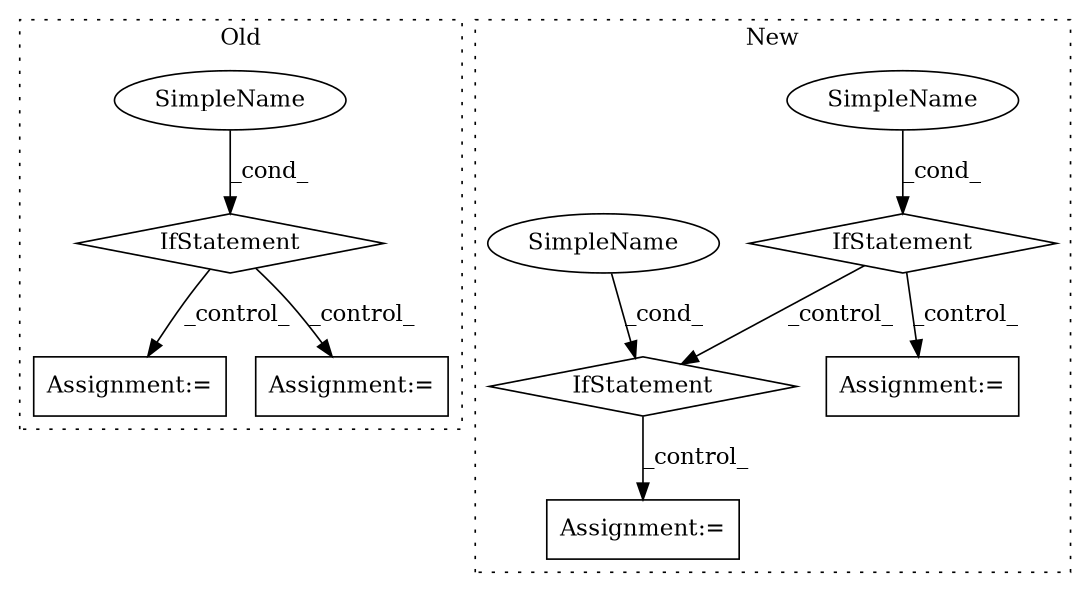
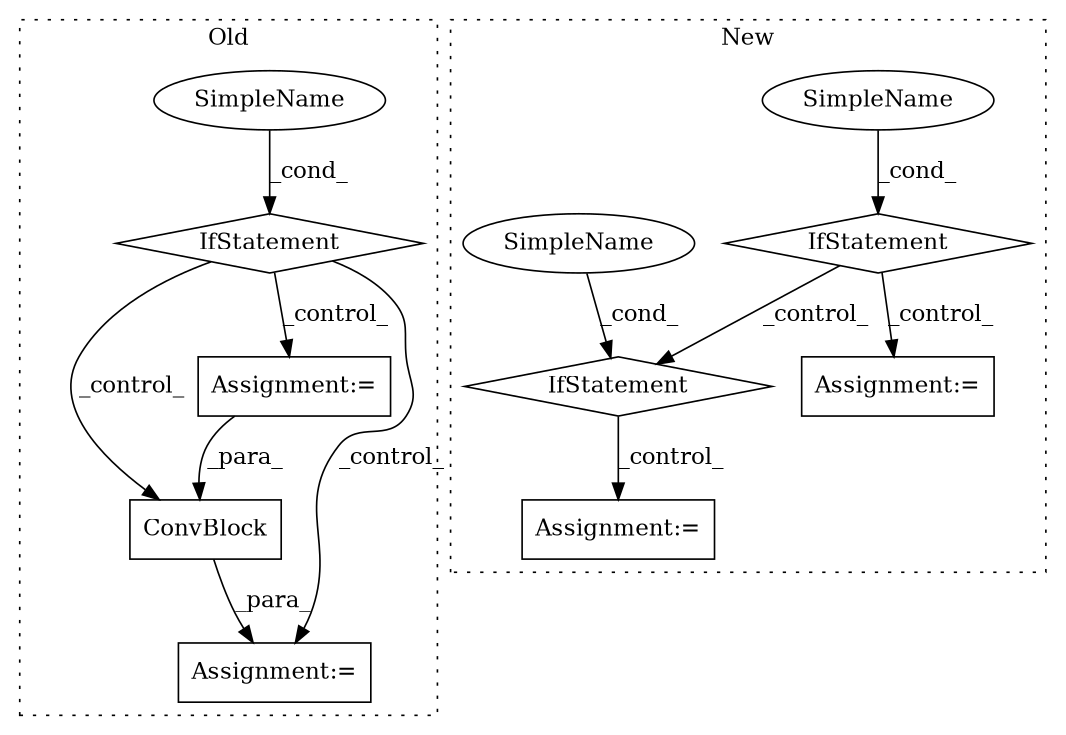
none -> (206, 530)
